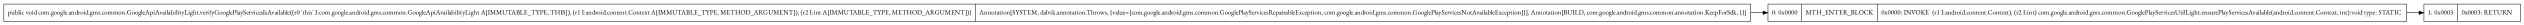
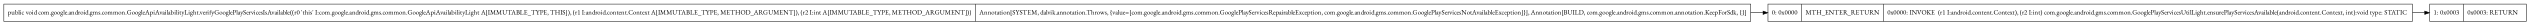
(1840, 12) -> (1842, 12)
